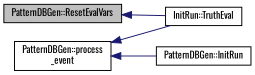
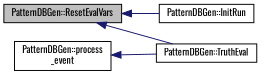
(204, 16) -> (207, 53)
(138, 56) -> (145, 14)
